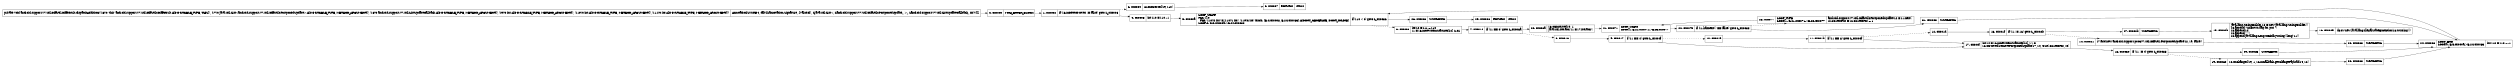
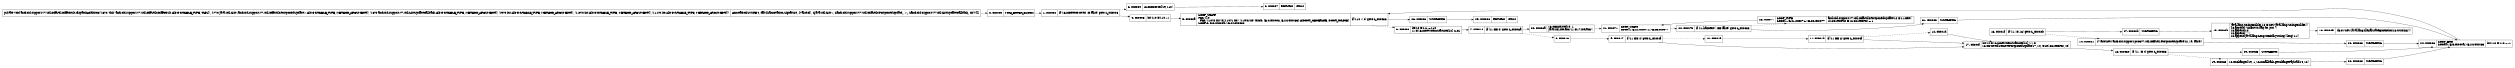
(1968, 32) -> (1969, 38)
